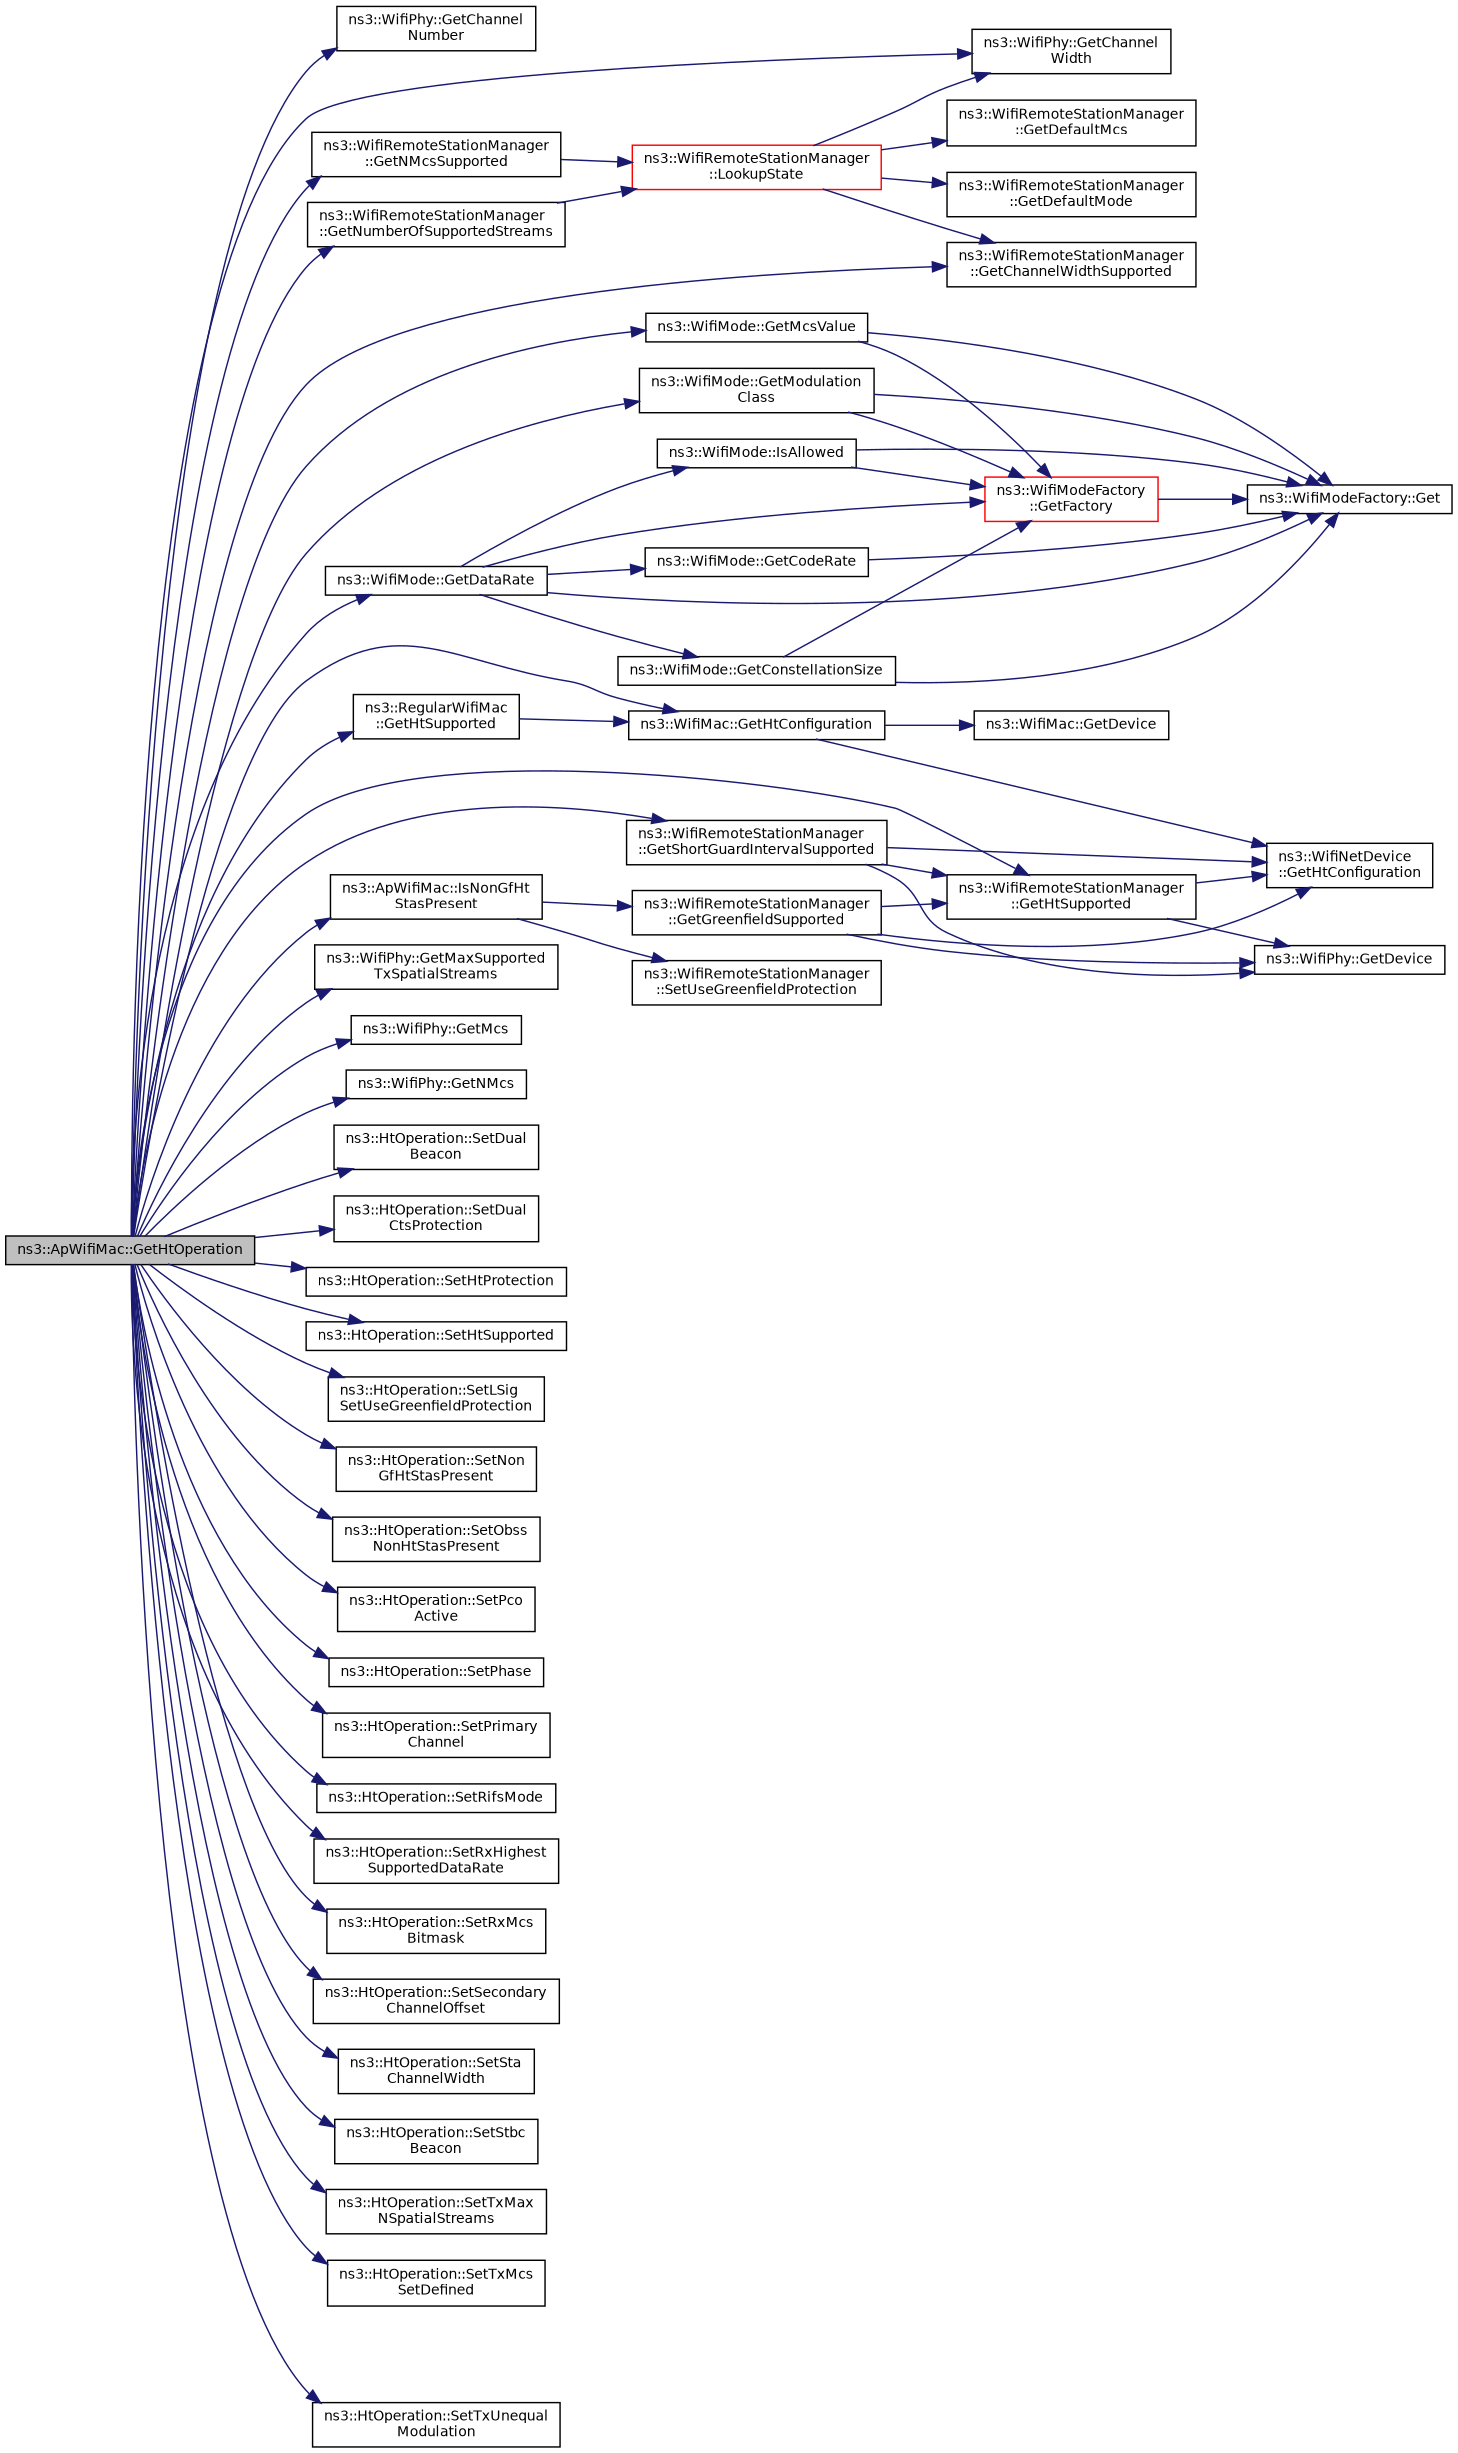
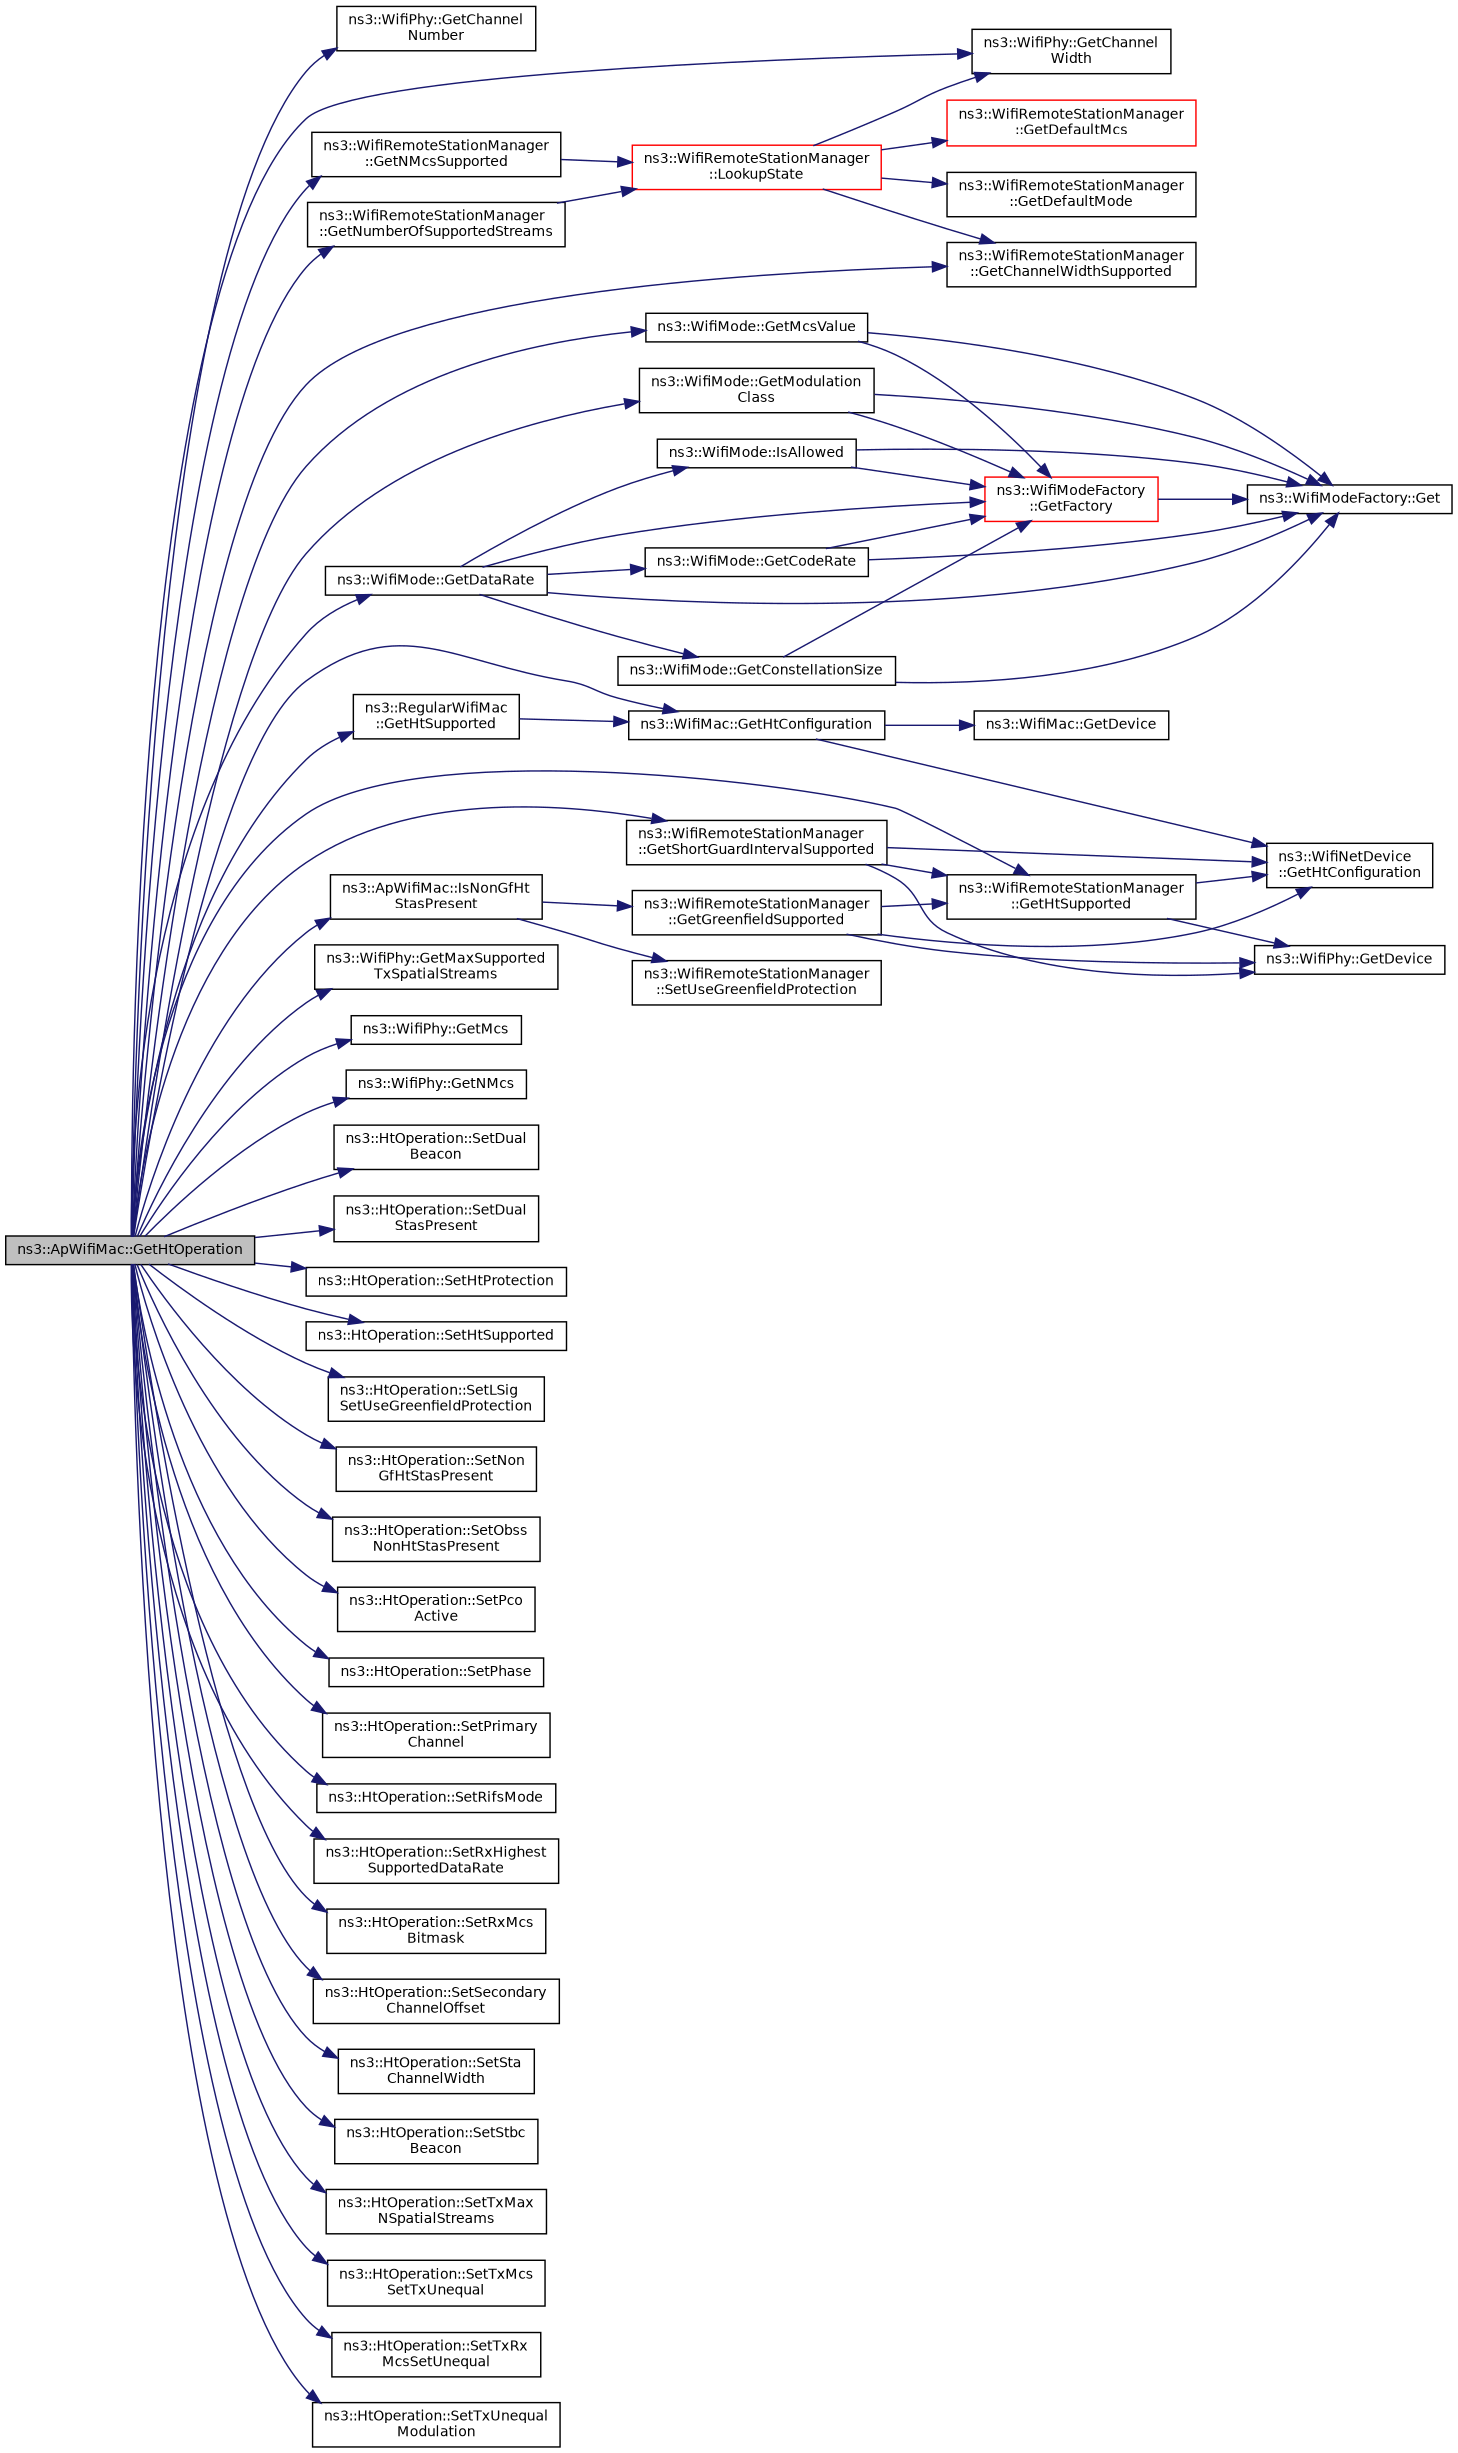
(1071, 123) -> (1071, 123)
none -> (898, 534)
(436, 1219) -> (436, 1219)
(436, 2283) -> (436, 2283)
none -> (436, 2355)
